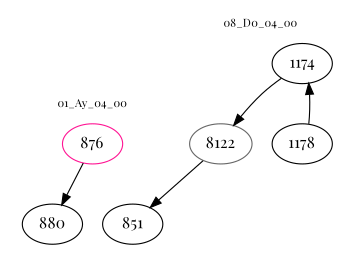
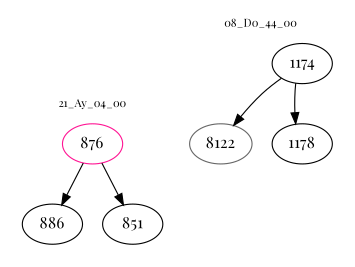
(261, 24) -> (261, 24)
(93, 104) -> (93, 104)
(310, 109) -> (295, 98)
(181, 180) -> (110, 179)
(52, 224) -> (52, 224)
